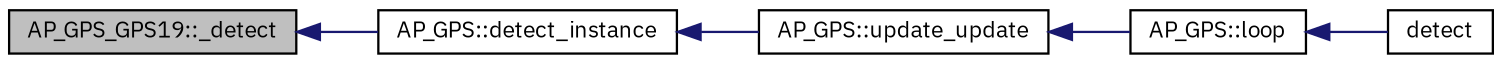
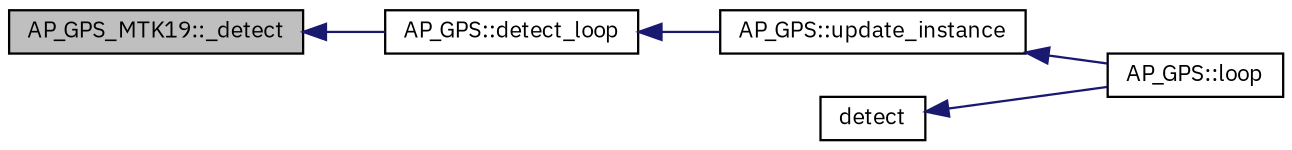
(153, 32) -> (156, 32)
(528, 32) -> (512, 32)
(904, 32) -> (873, 32)
(1359, 32) -> (1028, 98)
